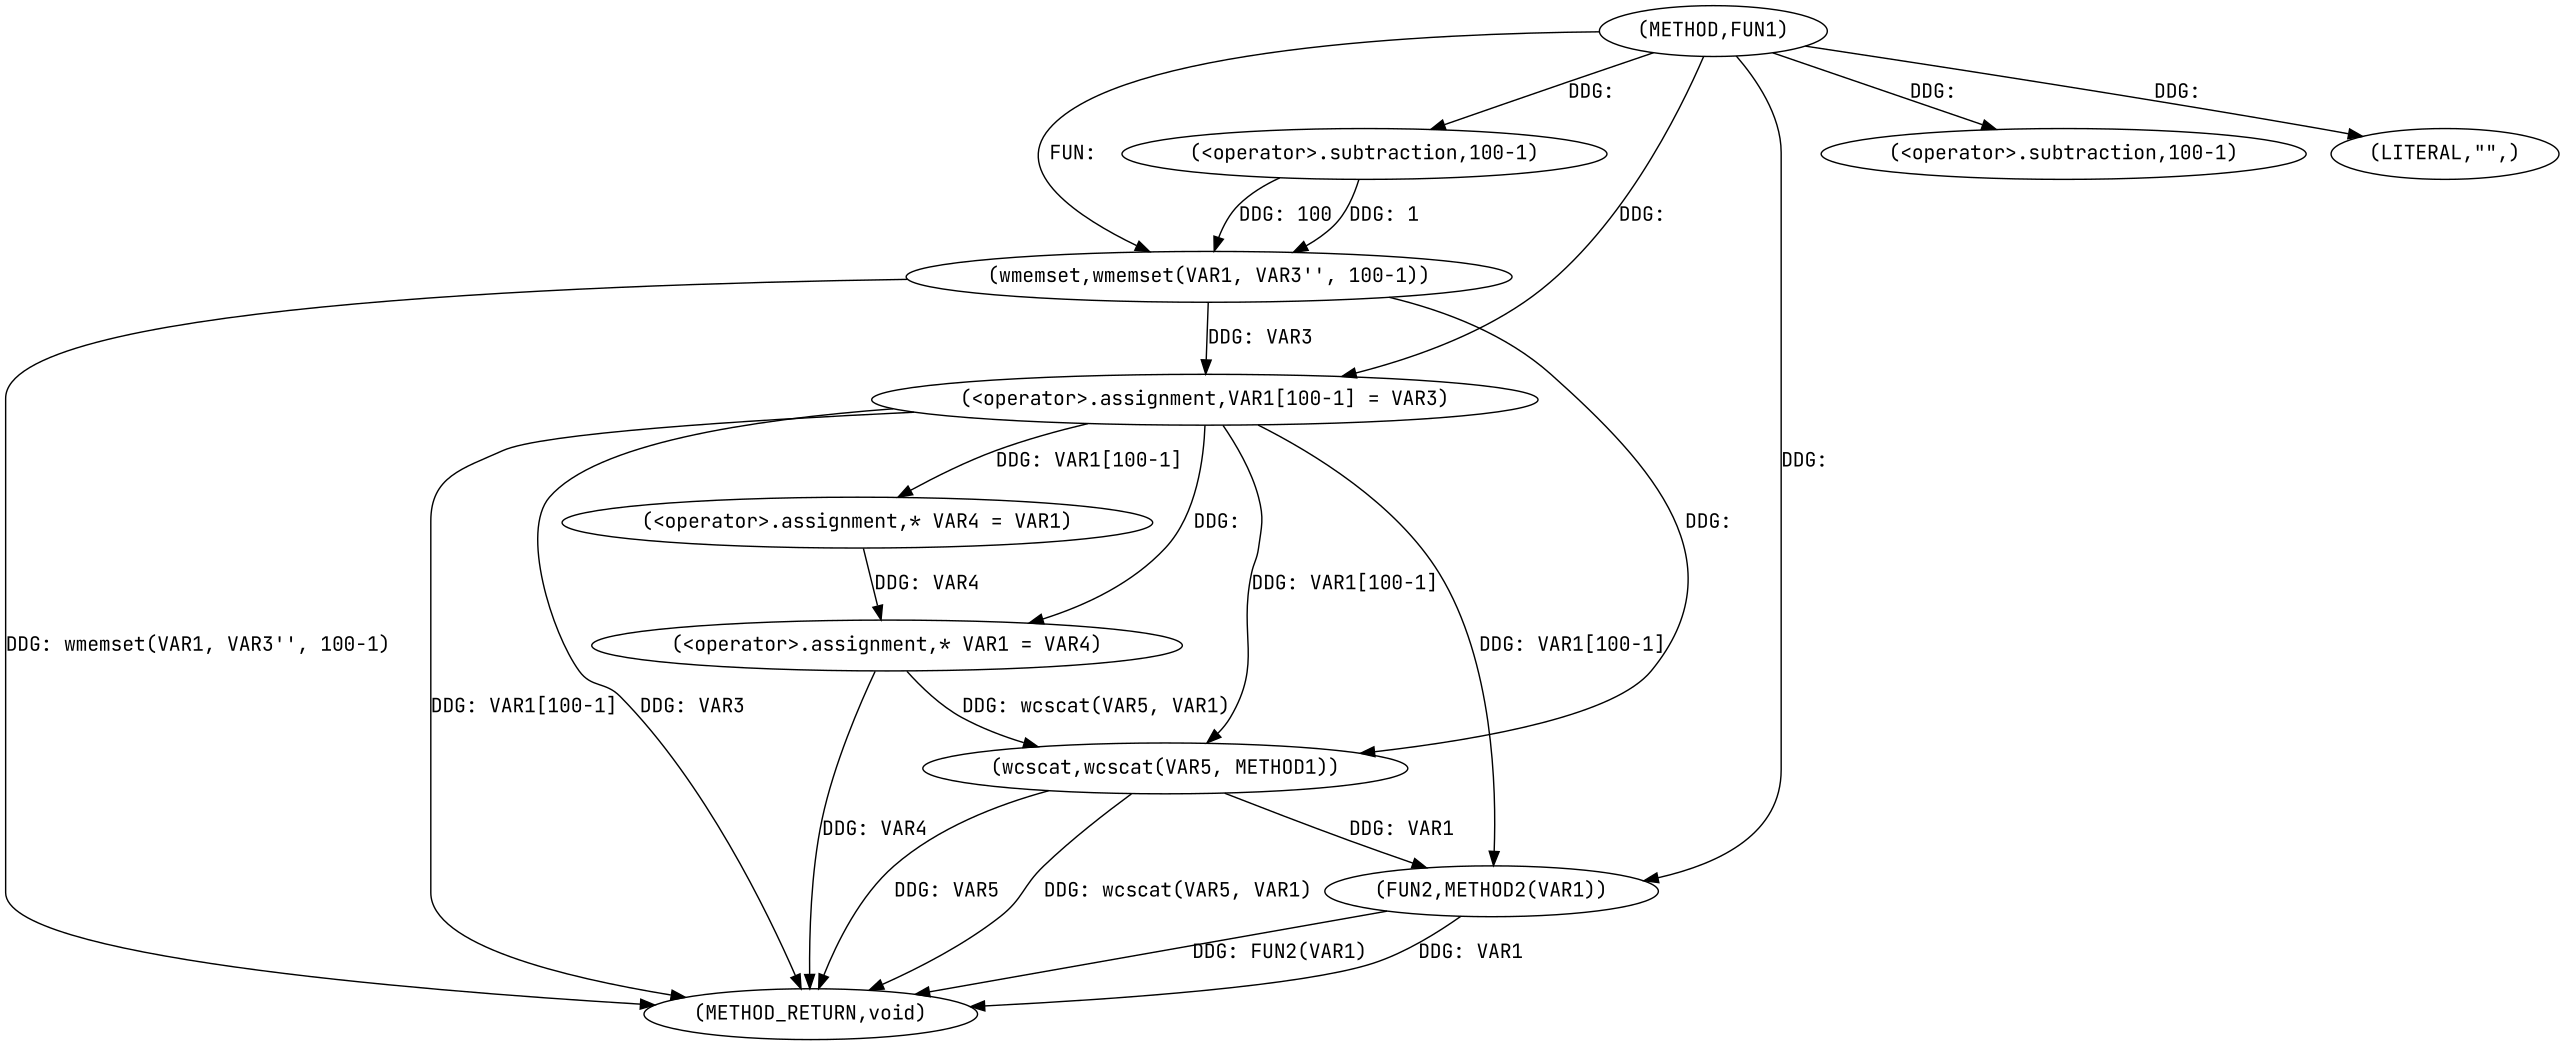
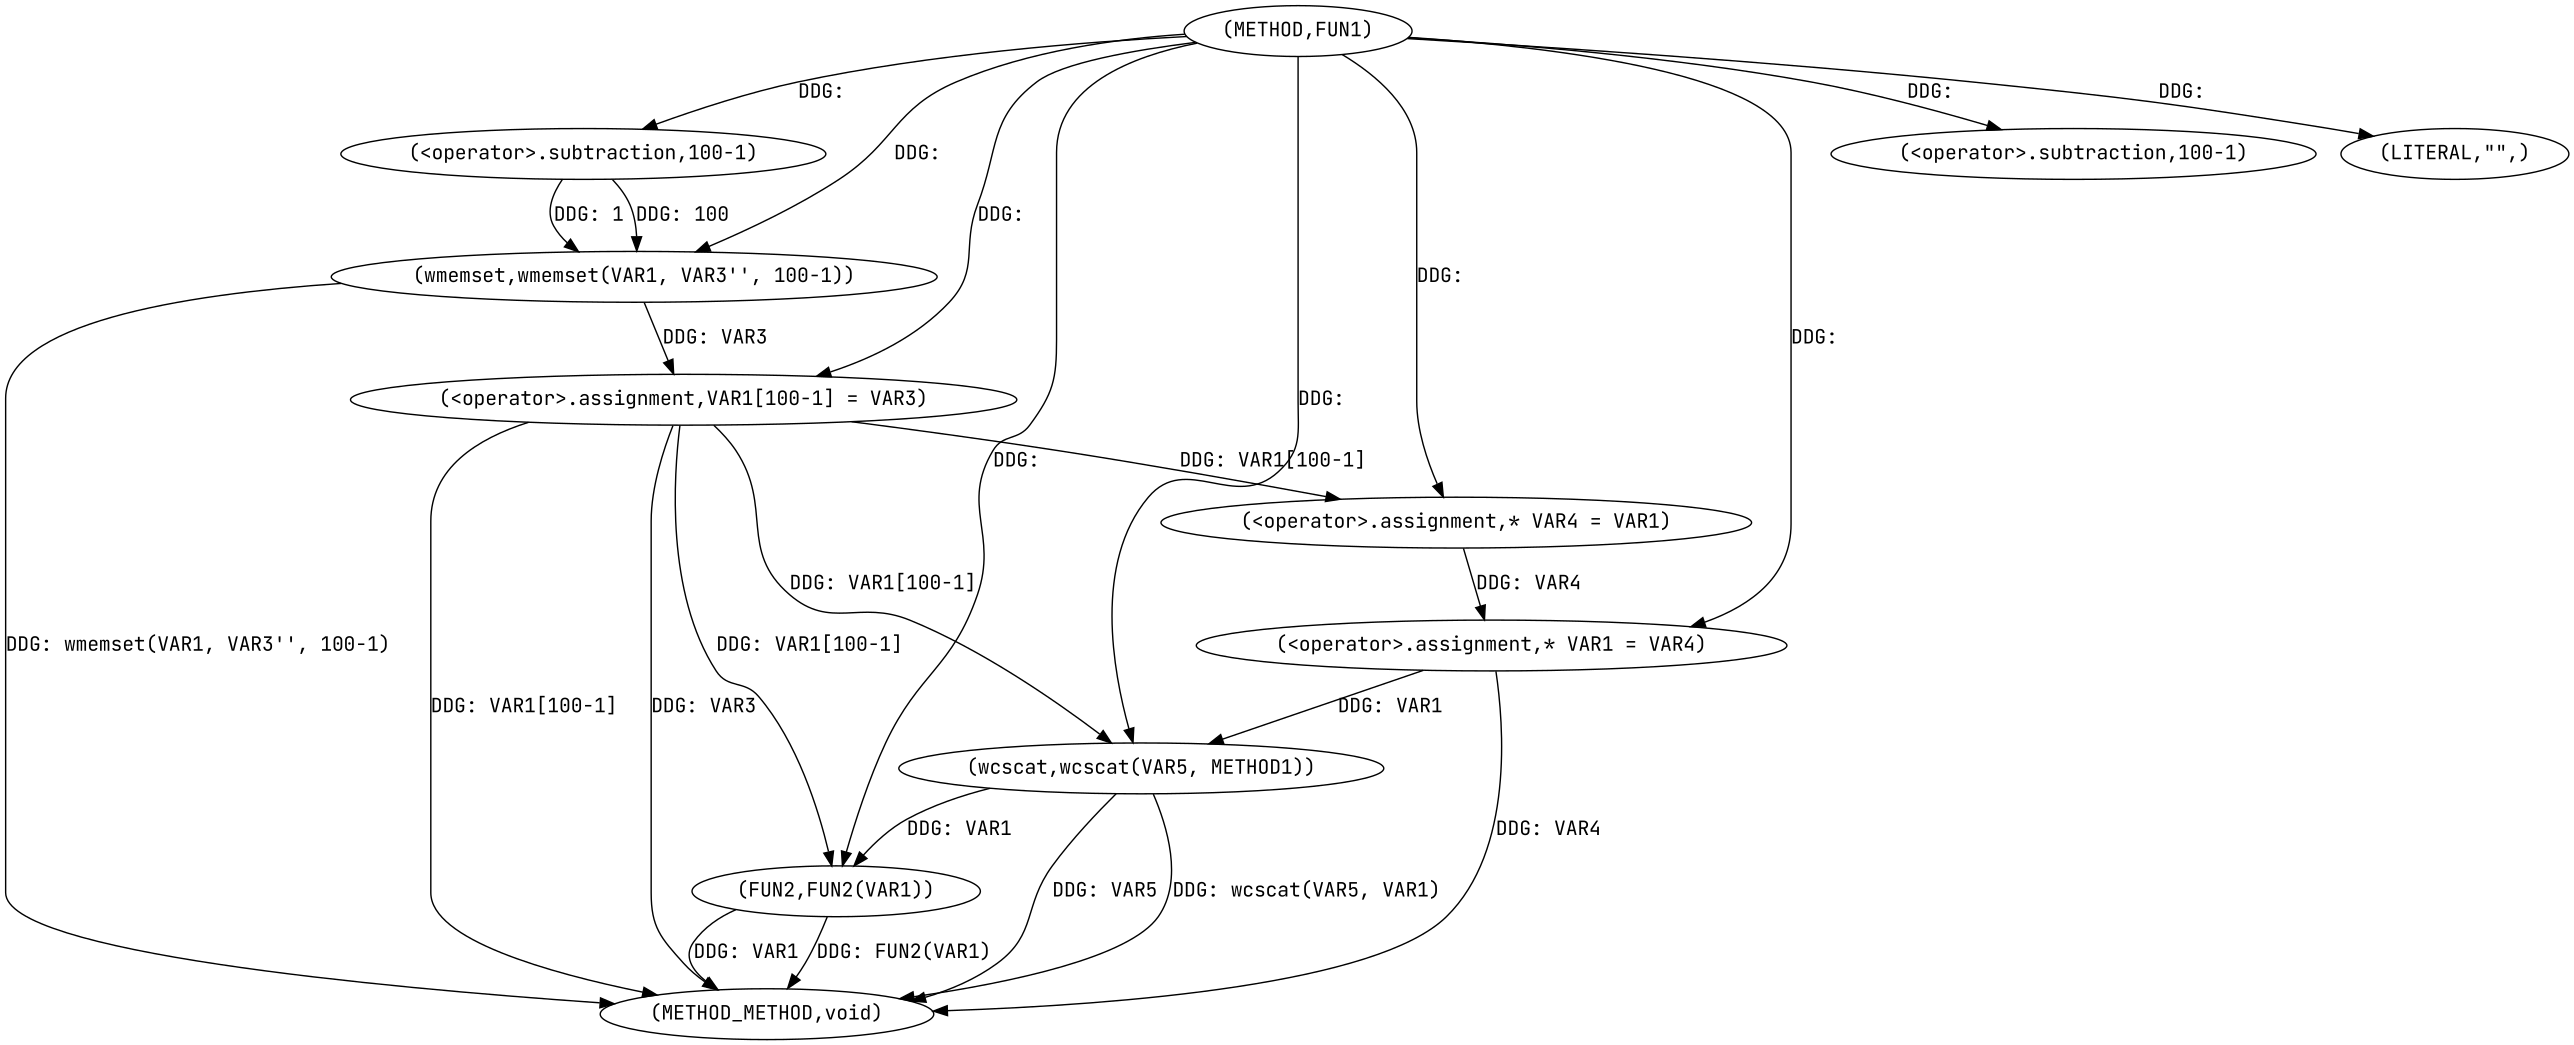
(1079, 154) -> (924, 154)
none -> (1417, 255)
(1161, 552) -> (1791, 200)
(1686, 558) -> (1291, 456)
(1096, 707) -> (1391, 707)
(1492, 891) -> (836, 891)
(811, 1014) -> (767, 1014)
